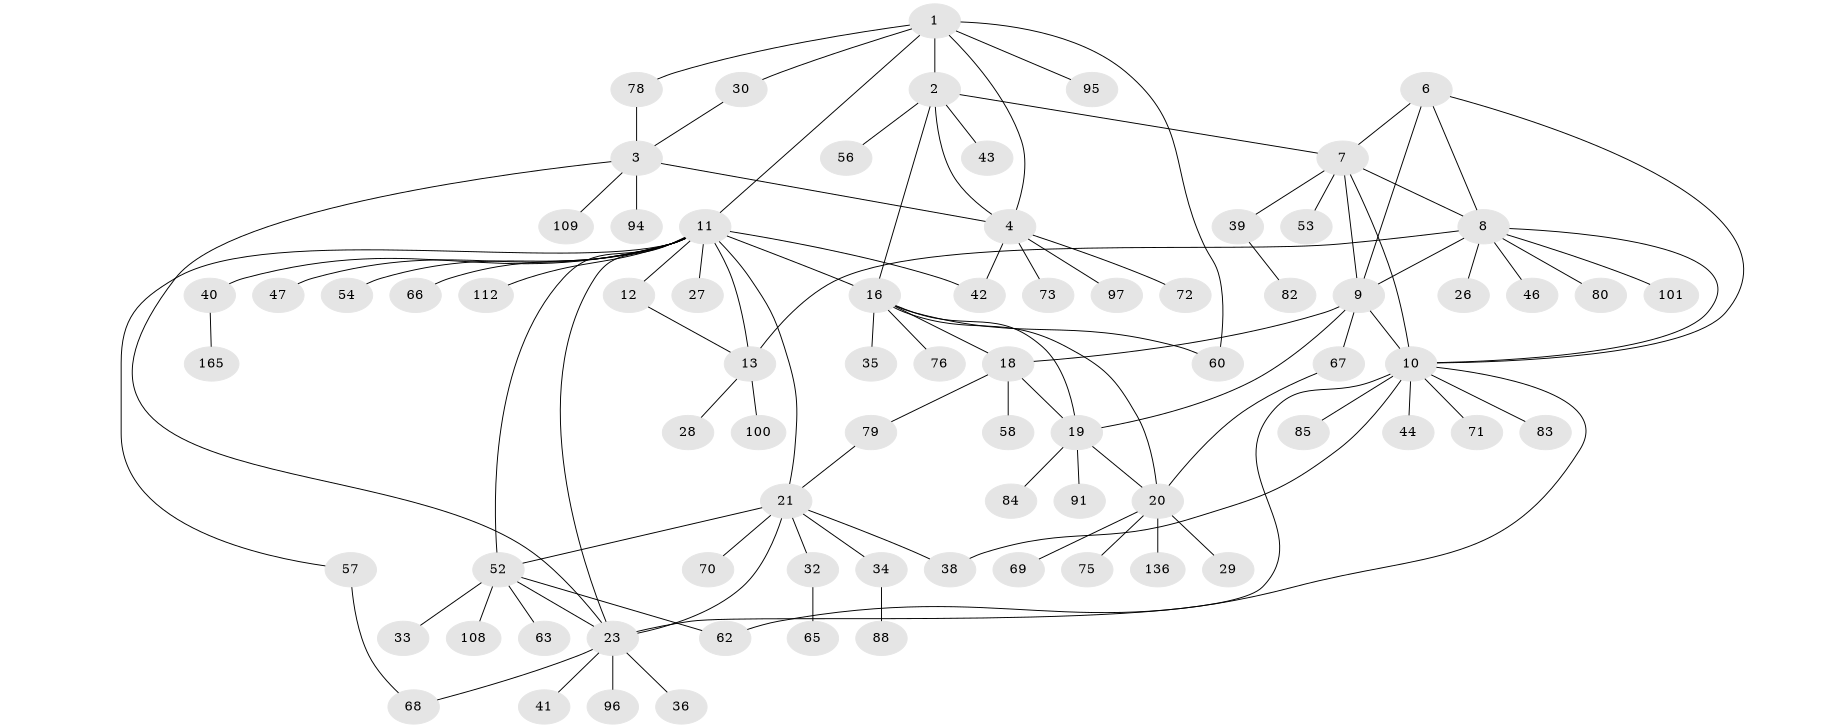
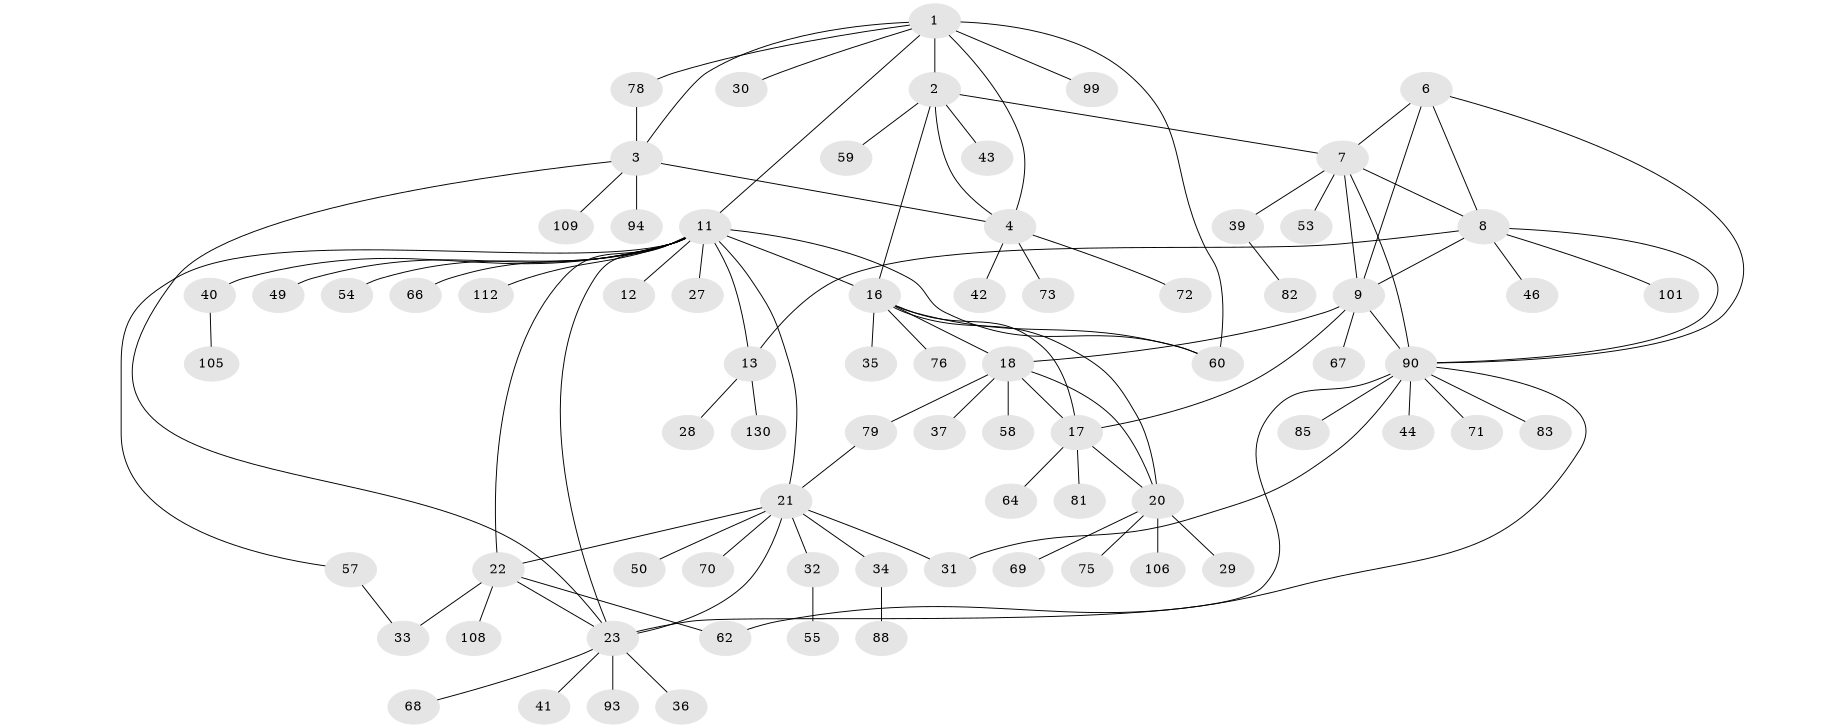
(1092, 90) -> (1092, 90)
(689, 124) -> (797, 38)
(846, 158) -> (846, 158)
(846, 253) -> (944, 312)
(278, 295) -> (278, 295)
(1117, 295) -> none
(1464, 295) -> none
(1601, 295) -> none
(689, 330) -> none
(212, 364) -> (212, 364)
(1411, 364) -> (1411, 364)
(1235, 418) -> (1107, 412)
(759, 433) -> (759, 433)
none -> (940, 433)
(1077, 433) -> (1077, 433)
(1011, 501) -> (1011, 501)
(1080, 501) -> (1080, 501)
(498, 570) -> (498, 570)
none -> (639, 570)
(950, 570) -> (950, 570)
(1158, 570) -> (1158, 570)
(544, 638) -> none
(813, 638) -> (813, 638)
(364, 645) -> (377, 604)
(613, 707) -> (613, 707)
